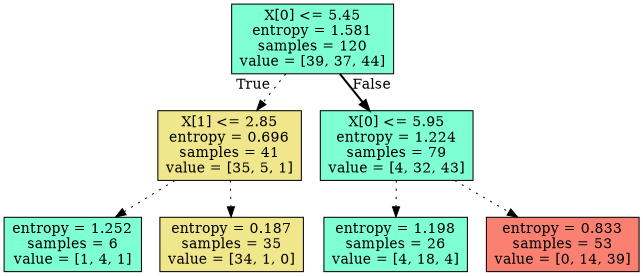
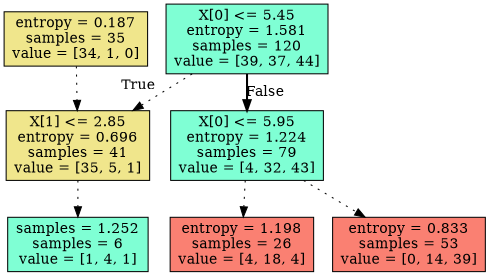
(231, 194) -> (77, 83)
(73, 244) -> (78, 244)
(396, 244) -> (242, 244)
